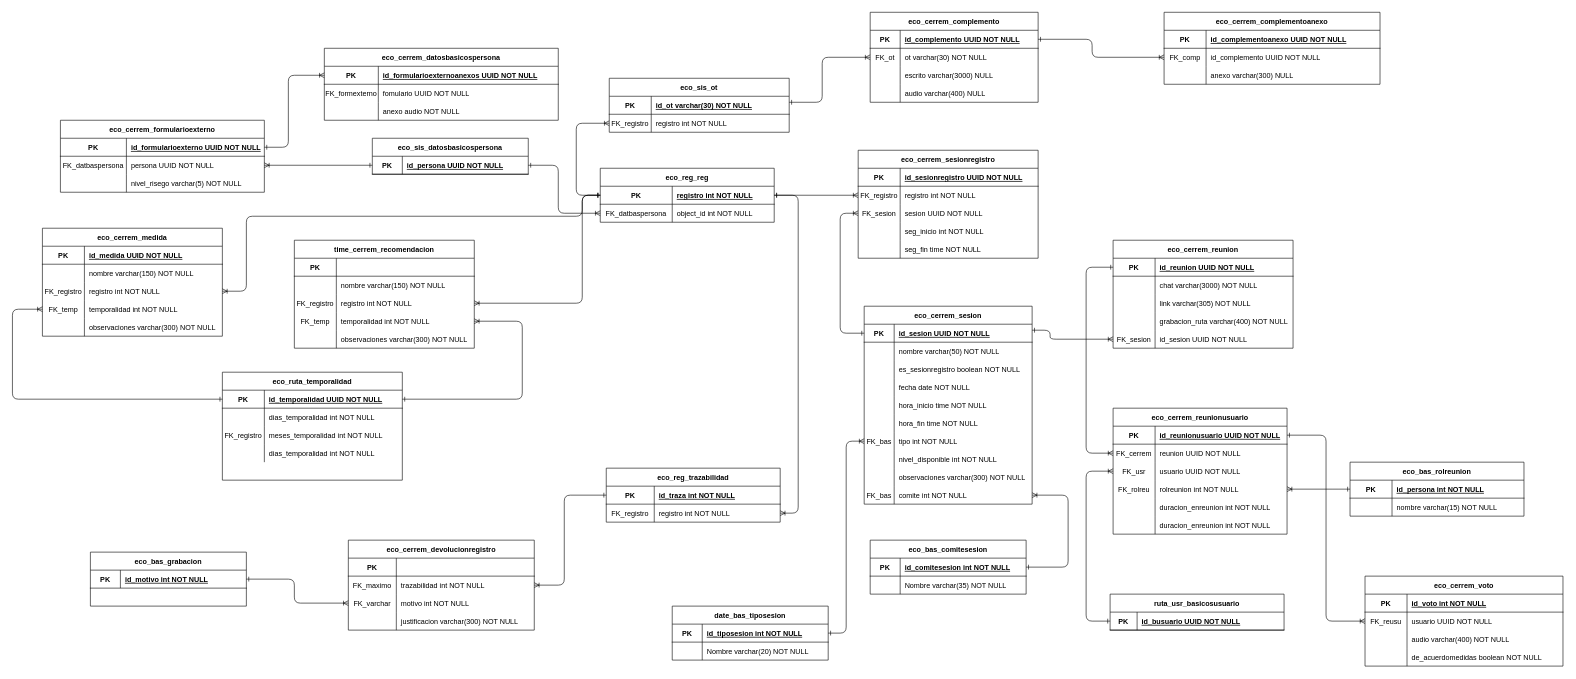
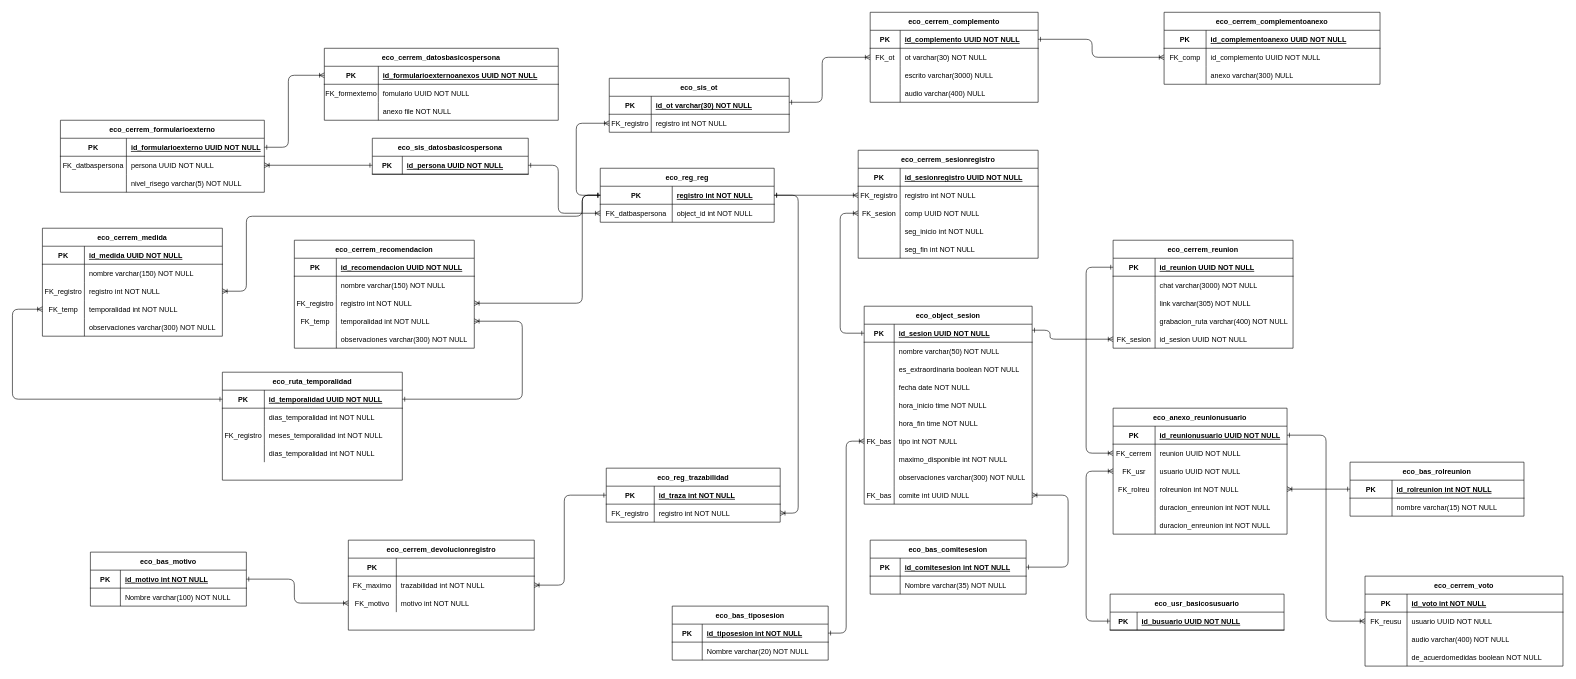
(419, 112) -> (416, 112)
(941, 214) -> (938, 214)
(384, 250) -> (384, 250)
(942, 250) -> (940, 250)
none -> (405, 267)
(948, 316) -> (948, 316)
(962, 370) -> (962, 370)
(1200, 418) -> (1200, 418)
(949, 460) -> (952, 460)
(1438, 490) -> (1443, 490)
(932, 496) -> (934, 496)
(168, 562) -> (168, 562)
none -> (183, 597)
(372, 604) -> (372, 604)
(1197, 604) -> (1197, 604)
(750, 616) -> (750, 616)
(465, 621) -> none
